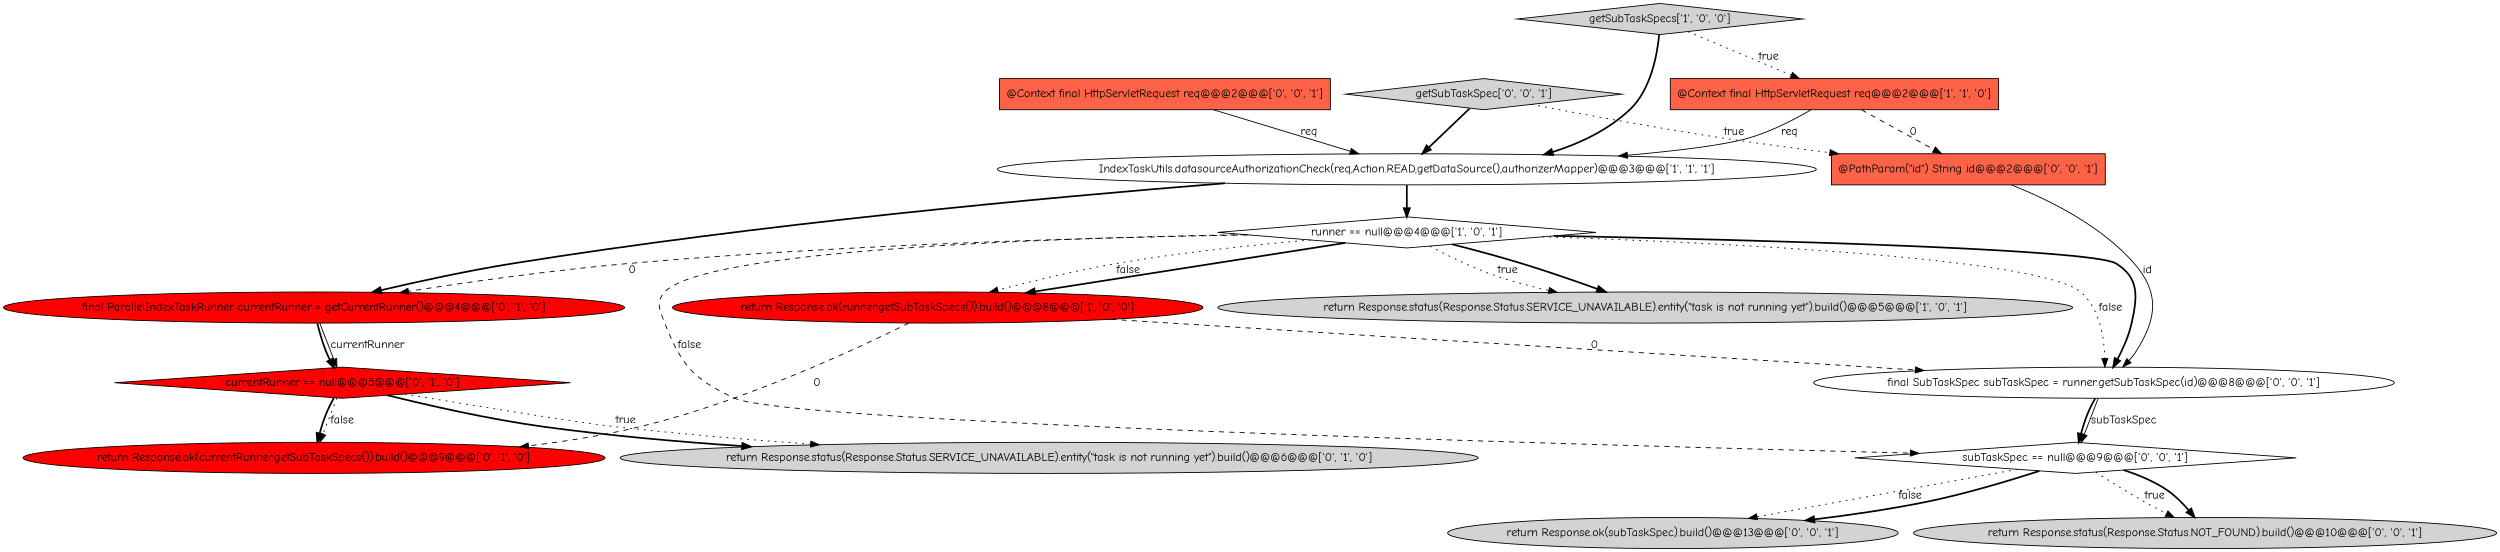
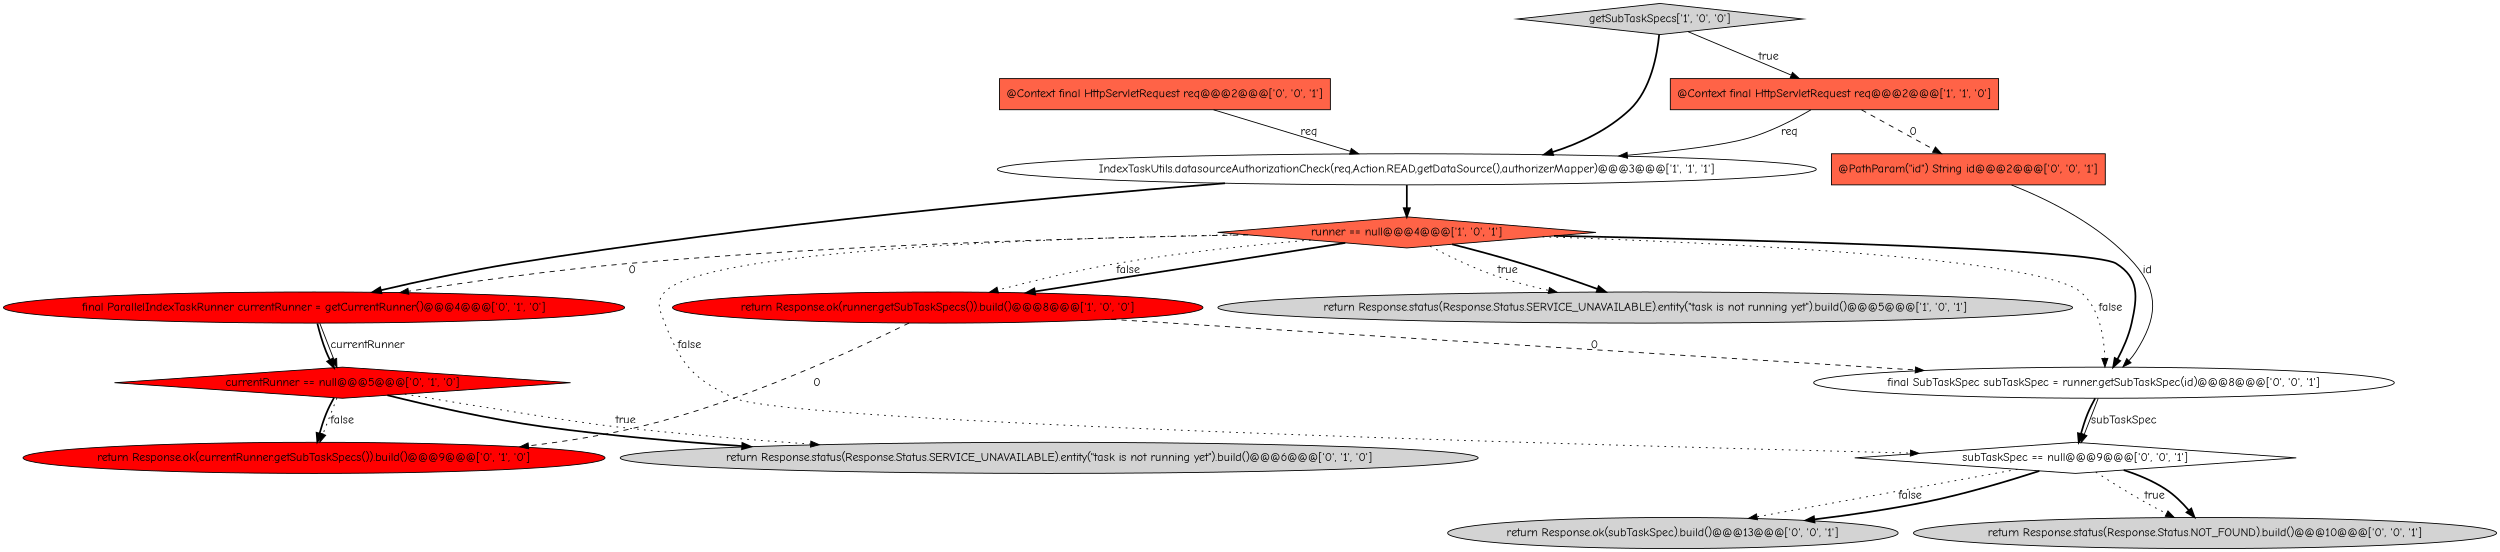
(1739, 53) -> (1739, 53)
(1484, 94) -> none
(1407, 232) -> (1407, 232)
(959, 420) -> (959, 420)
